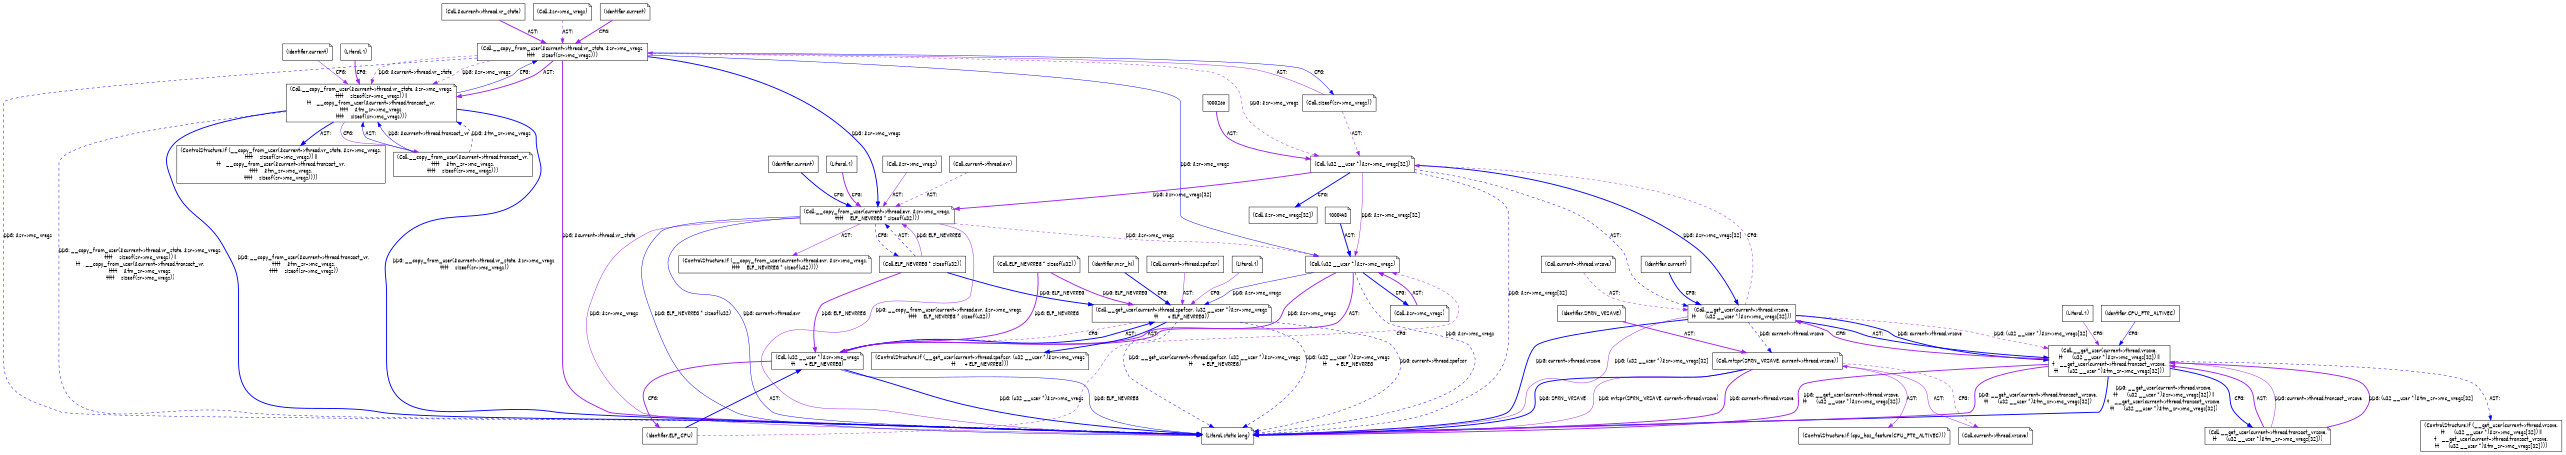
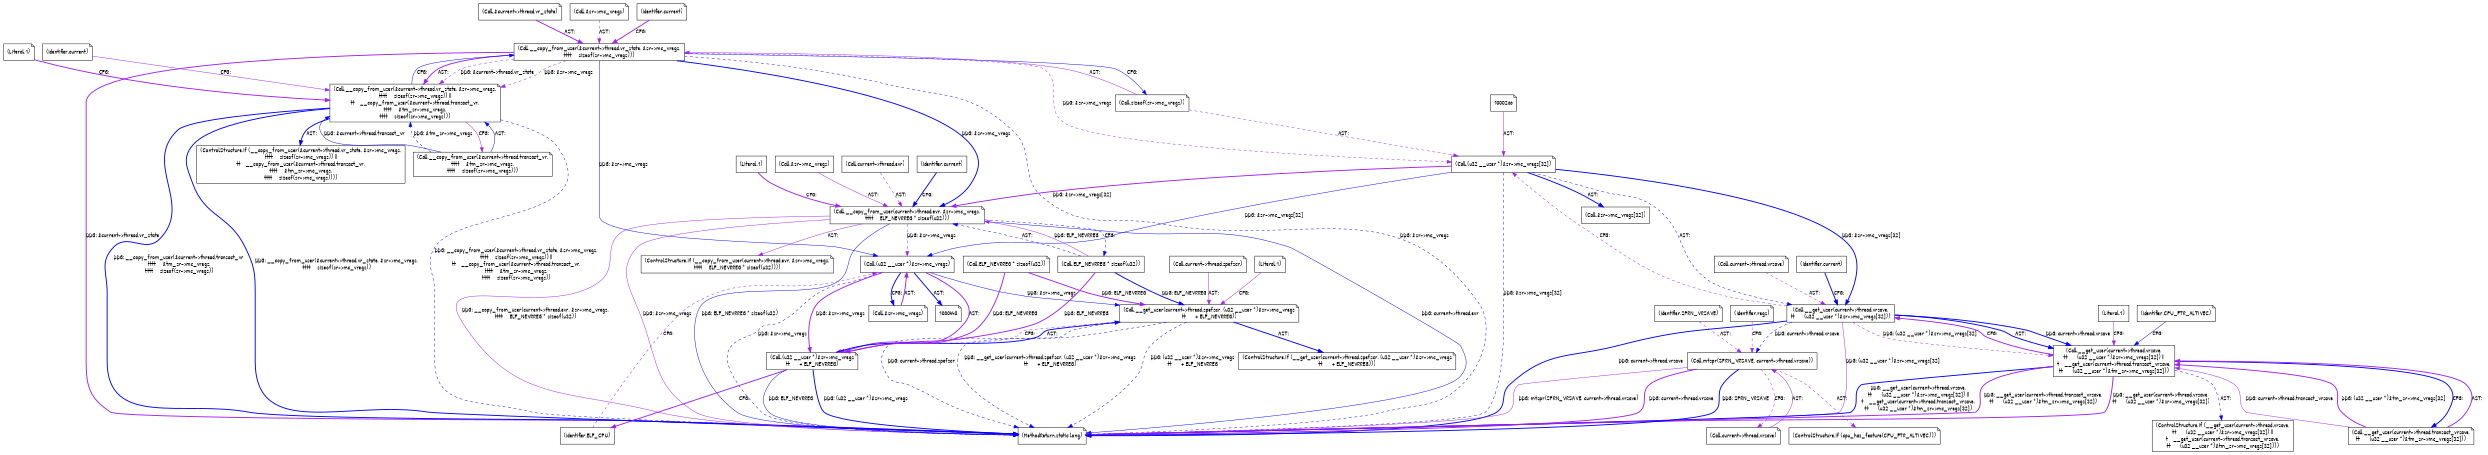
(483, 12) -> (520, 12)
(1216, 103) -> (1504, 103)
(1251, 148) -> (1504, 131)
(1324, 195) -> (1594, 195)
(1362, 212) -> (1192, 218)
(1345, 238) -> (926, 287)
(1114, 264) -> none
(1185, 264) -> (1208, 264)
none -> (1752, 313)
(2140, 313) -> (2176, 313)
(1682, 337) -> (1718, 336)
(1778, 361) -> (1752, 361)
(1895, 379) -> (1816, 393)
(741, 400) -> none
(1228, 436) -> (1052, 436)
